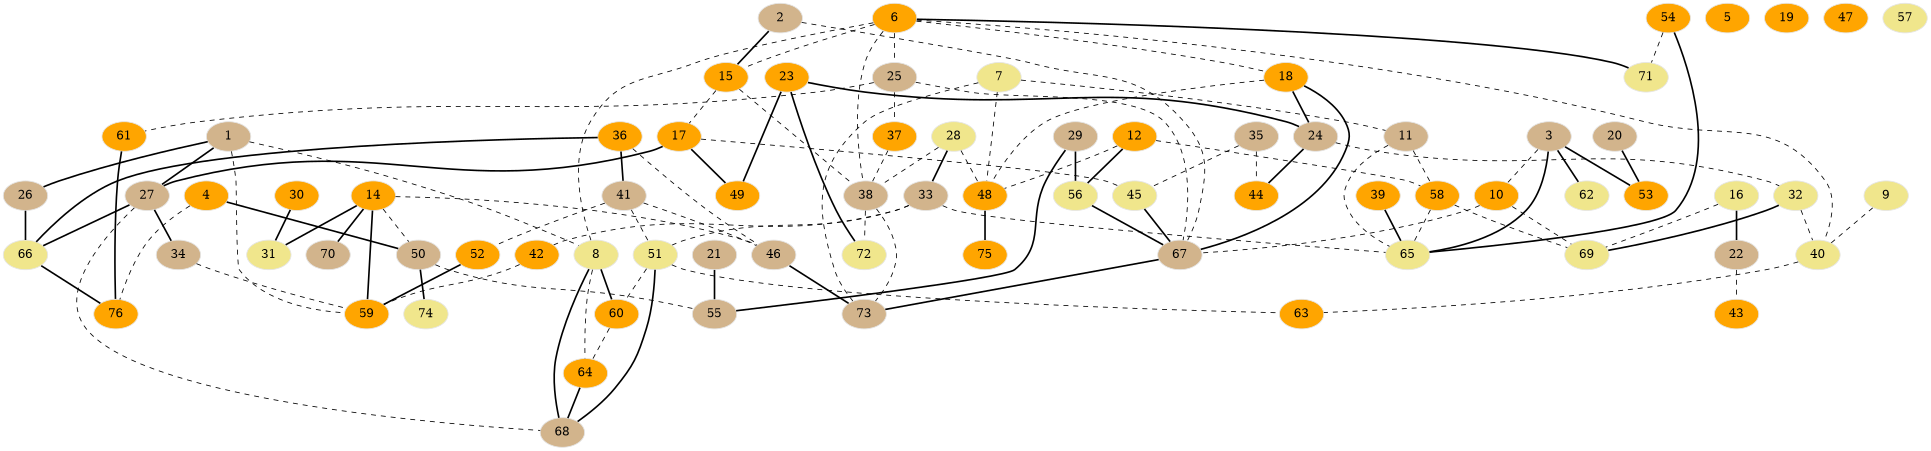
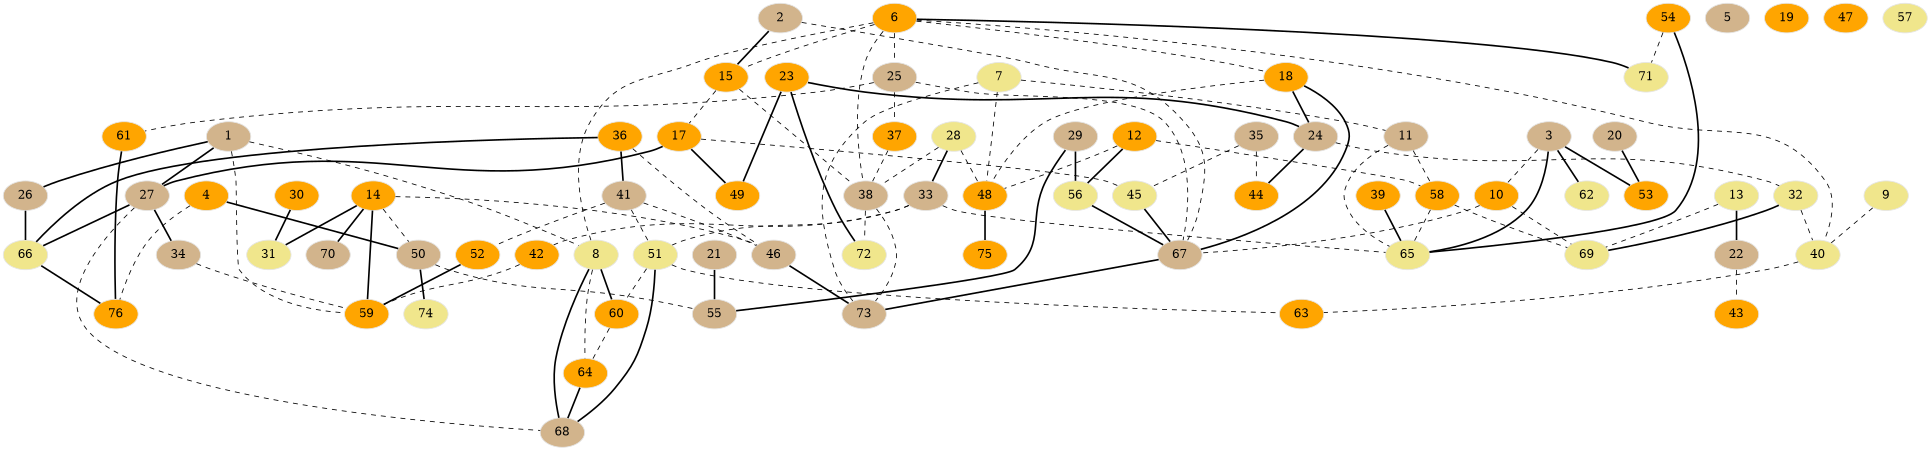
(1727, 18) -> (1727, 18)
(1737, 196) -> (1737, 196)
